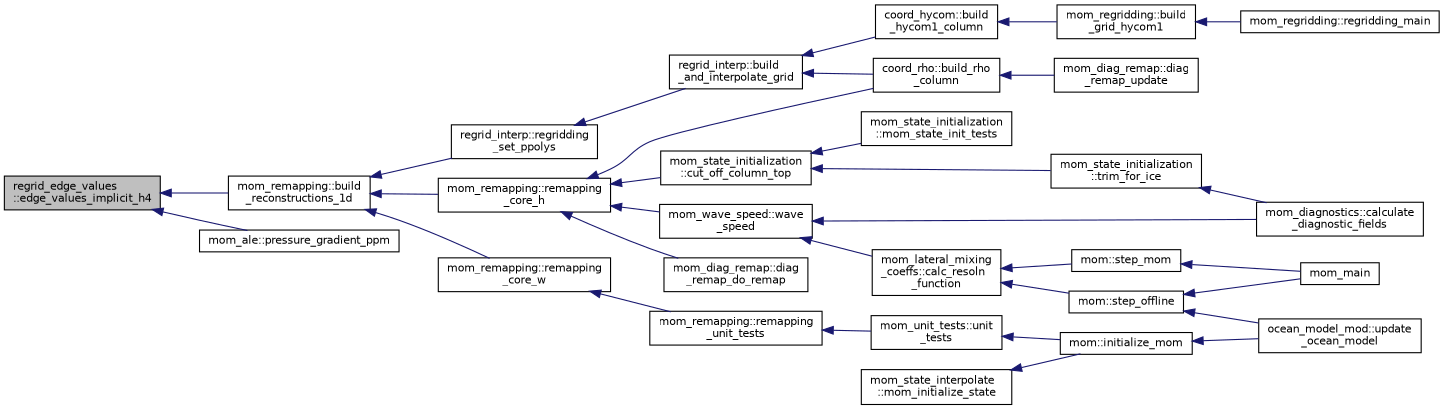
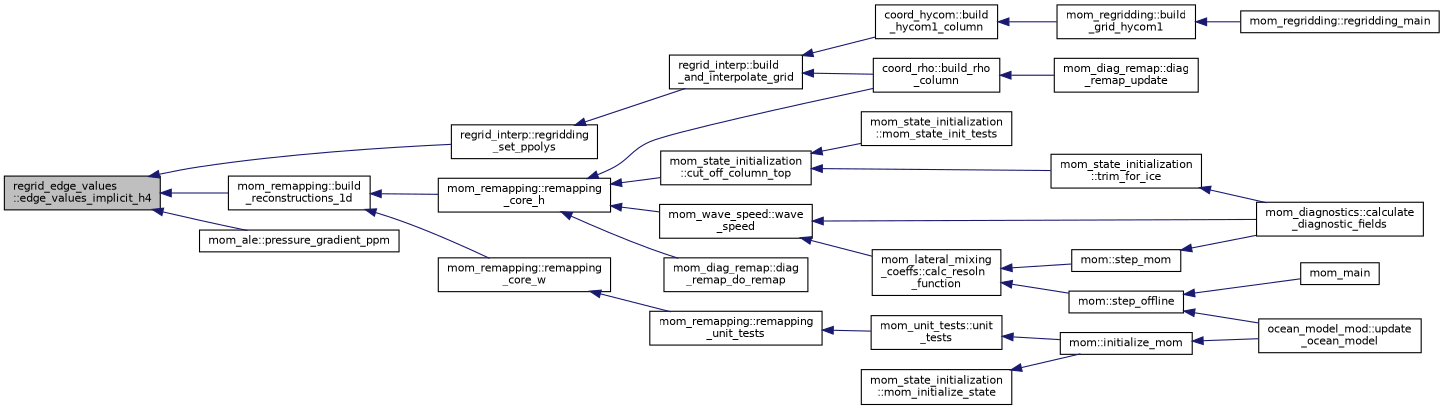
(417, 166) -> (305, 154)
(1246, 268) -> (1224, 242)
(937, 387) -> (937, 387)
